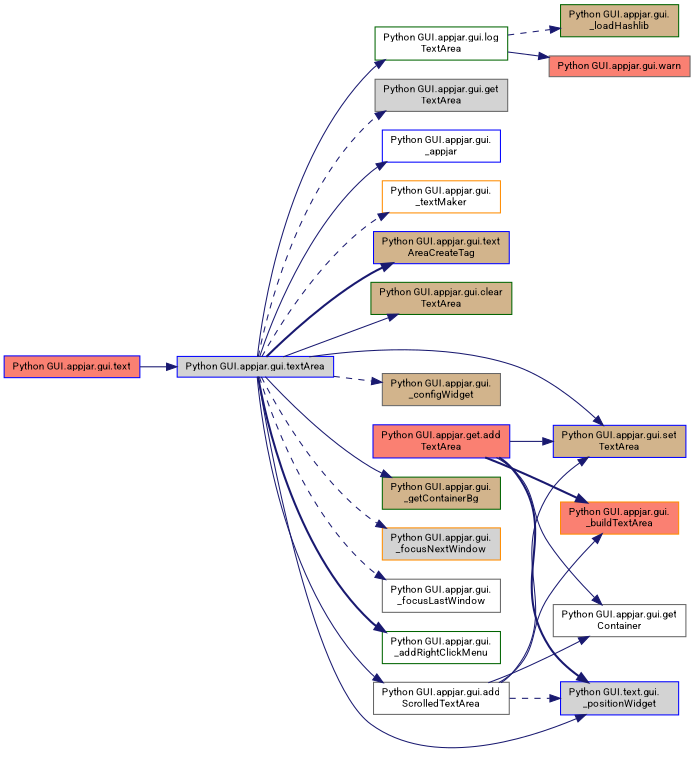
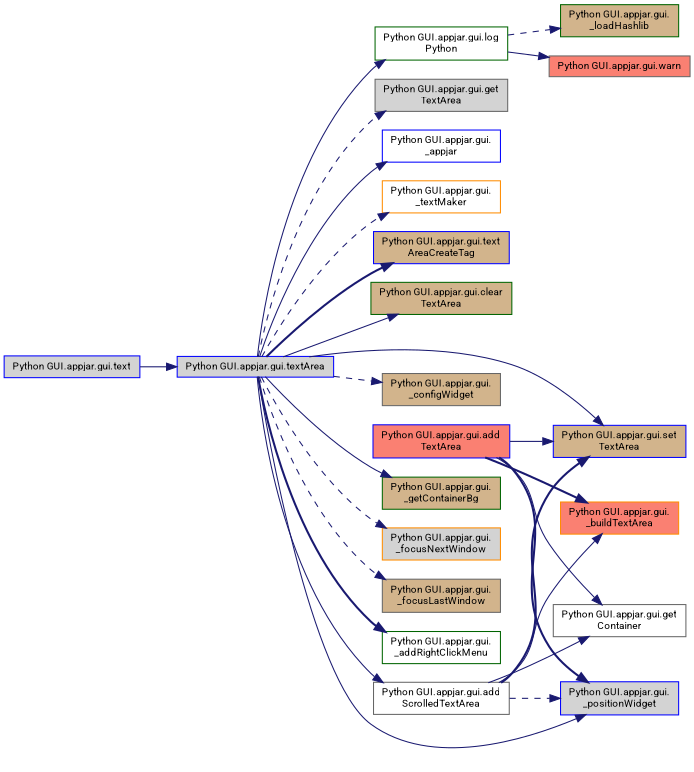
(441, 44) -> (441, 44)
(72, 367) -> (72, 367)
(441, 441) -> (441, 441)
(541, 510) -> (541, 510)
(441, 596) -> (441, 596)
(620, 698) -> (620, 698)
